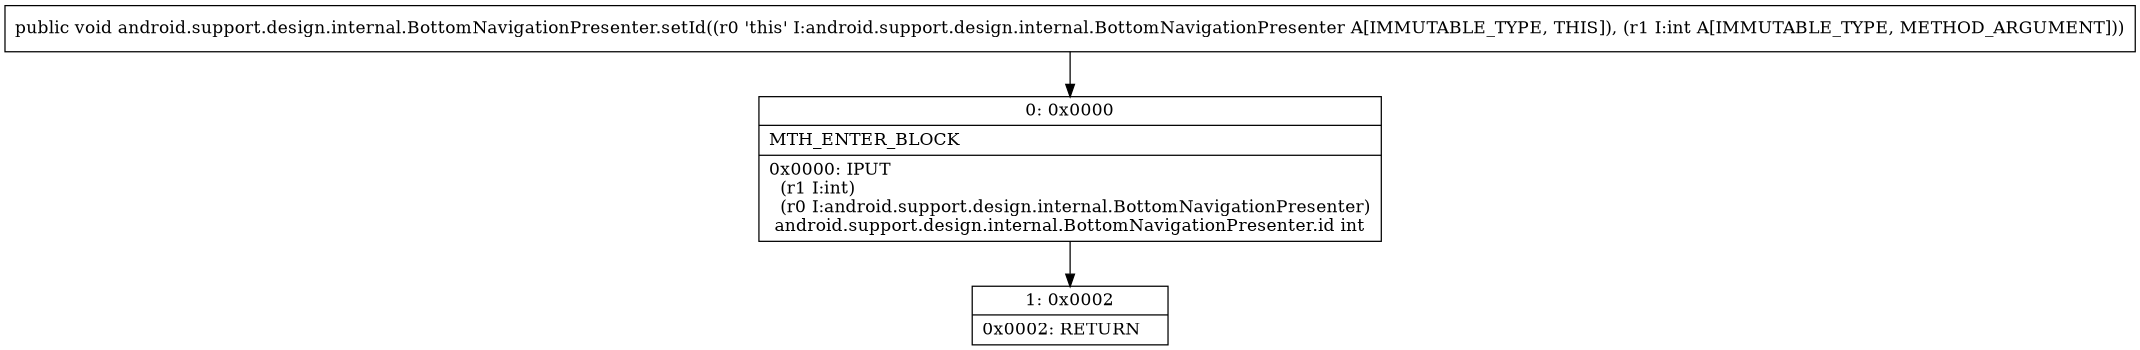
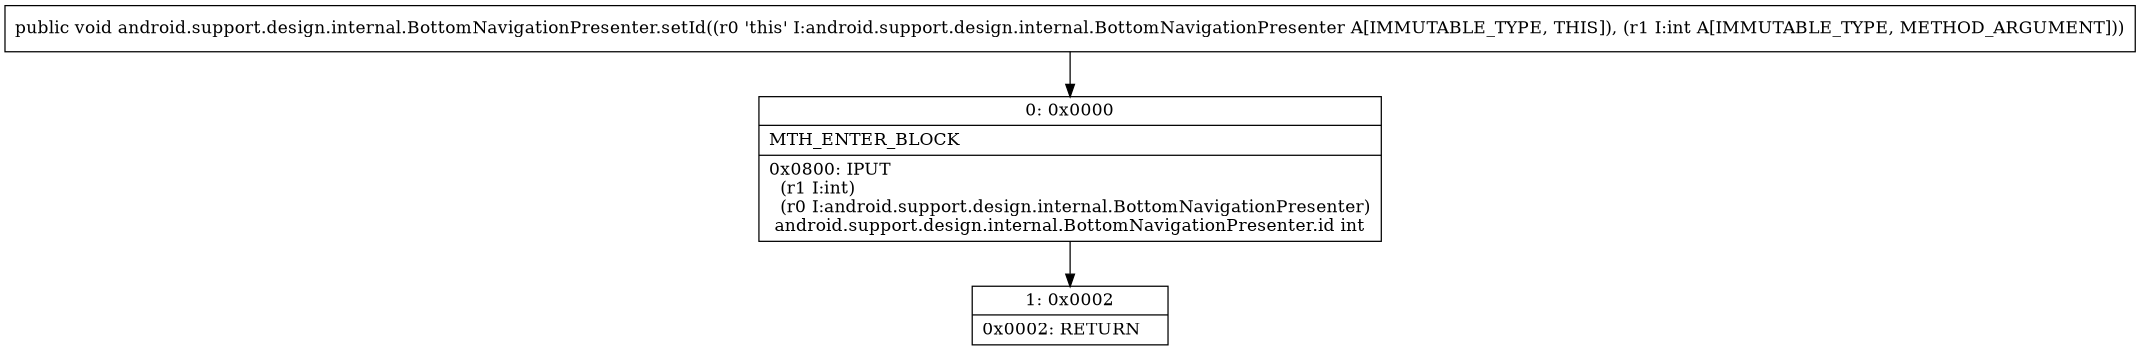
(836, 170) -> (836, 170)
